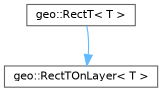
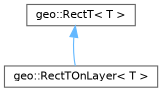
(88, 40) -> (74, 52)
